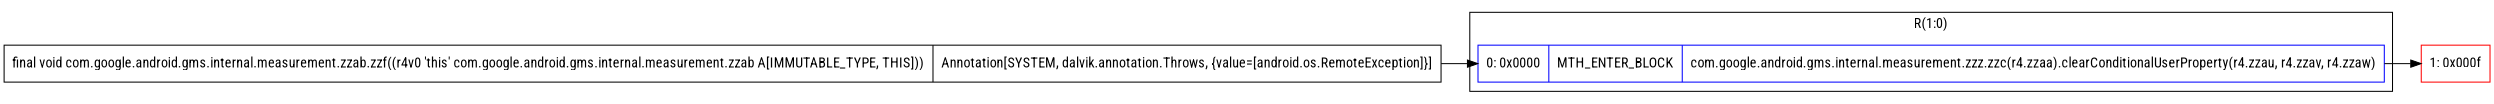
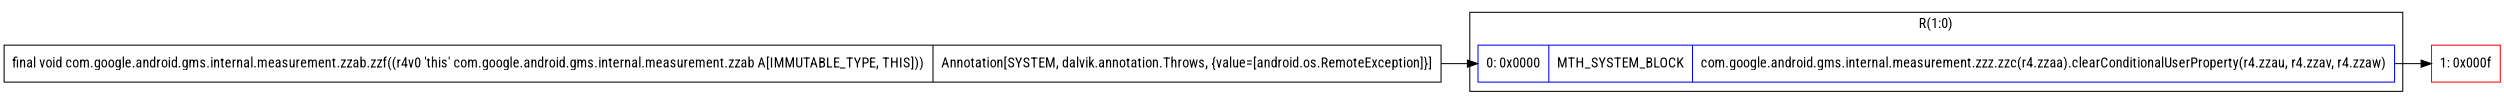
(1616, 63) -> (1621, 63)
